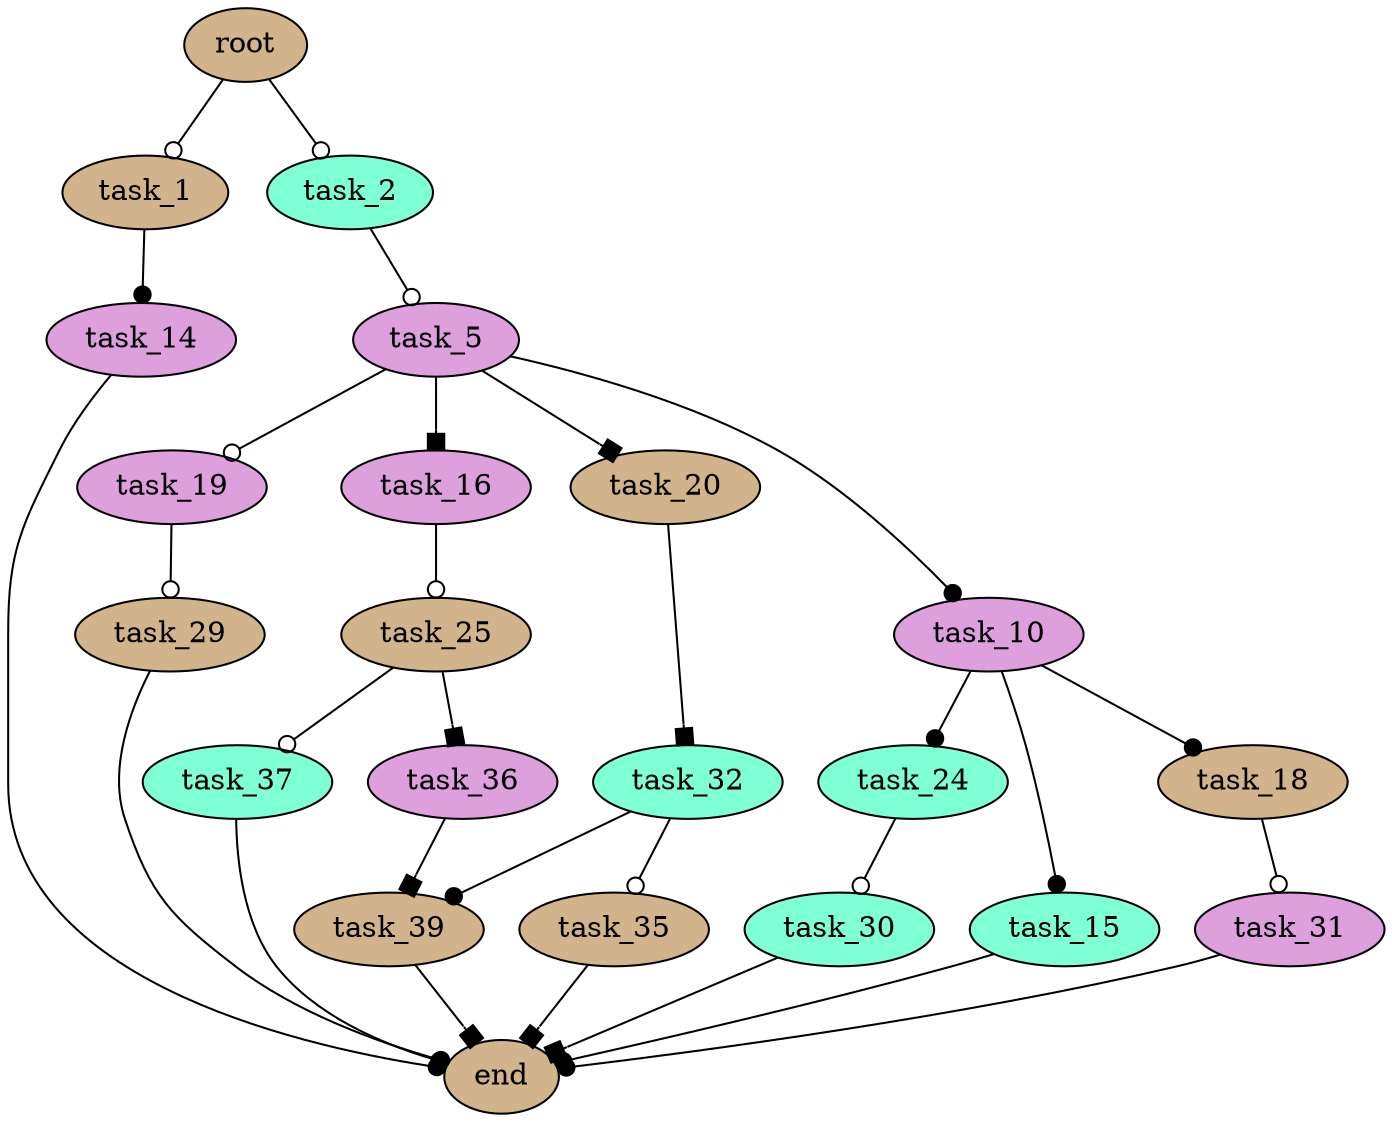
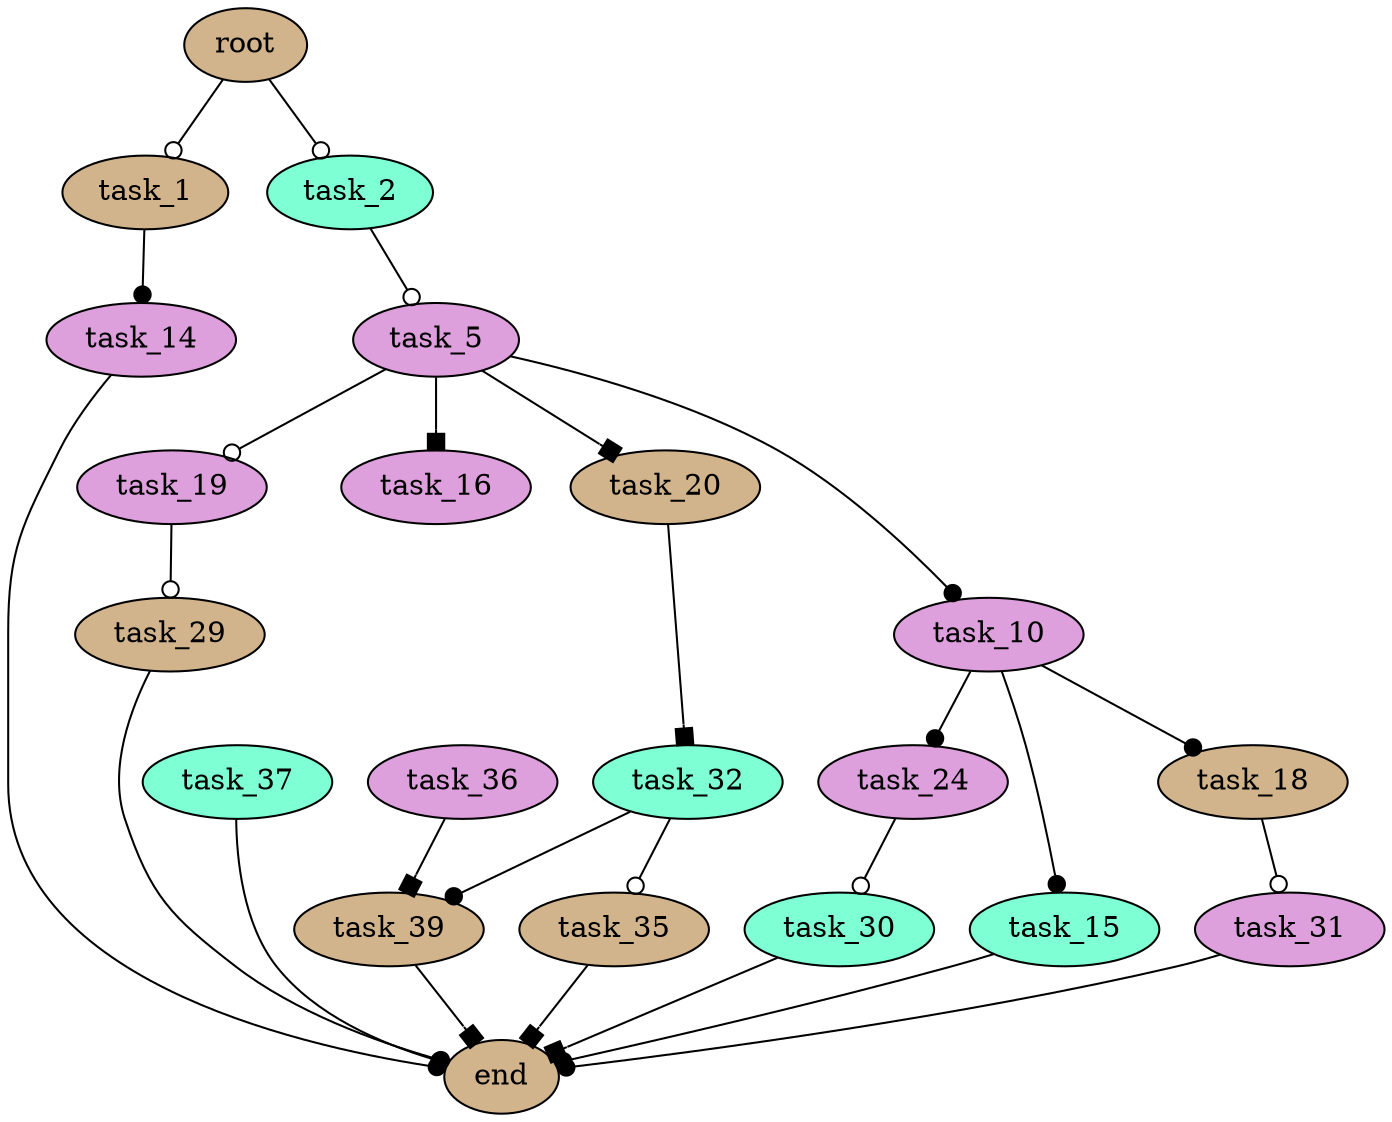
(436, 635) -> none
(913, 782) -> (913, 782)
